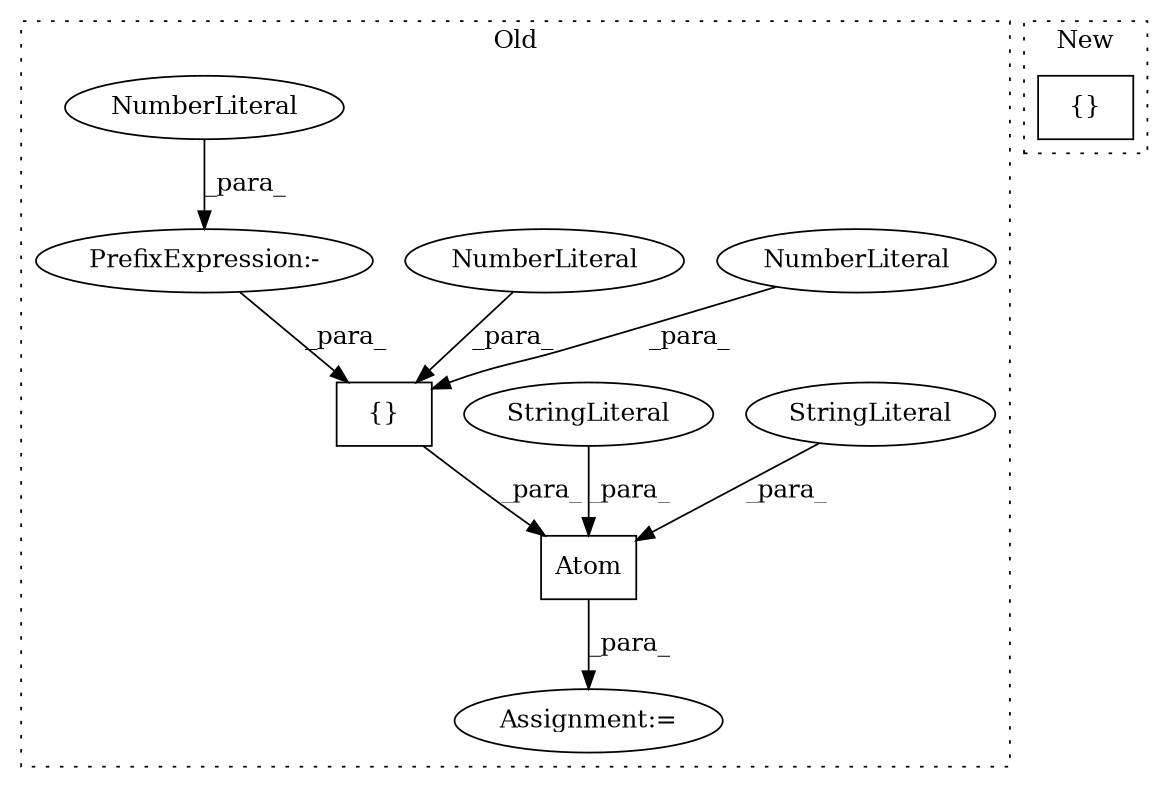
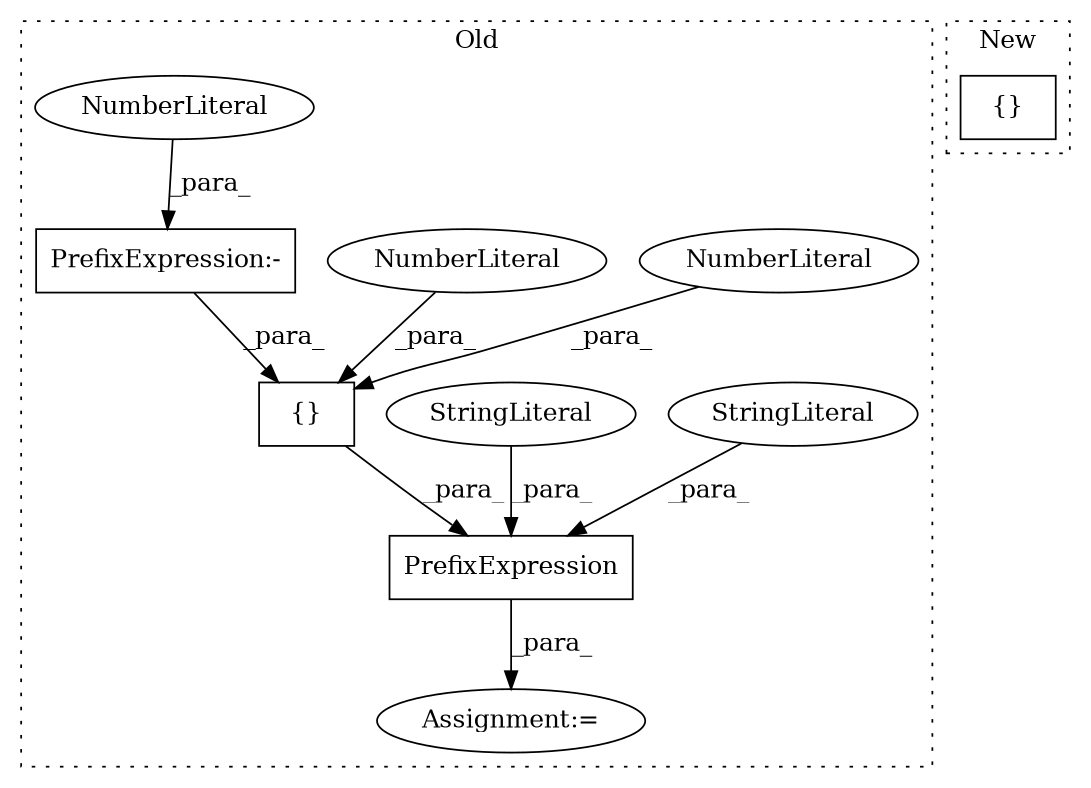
(204, 261) -> (166, 261)
(589, 568) -> (511, 568)
